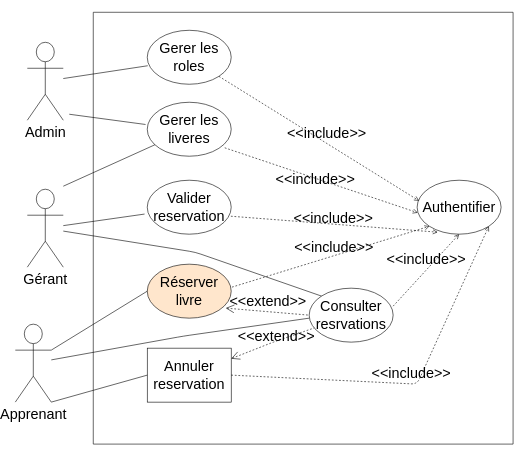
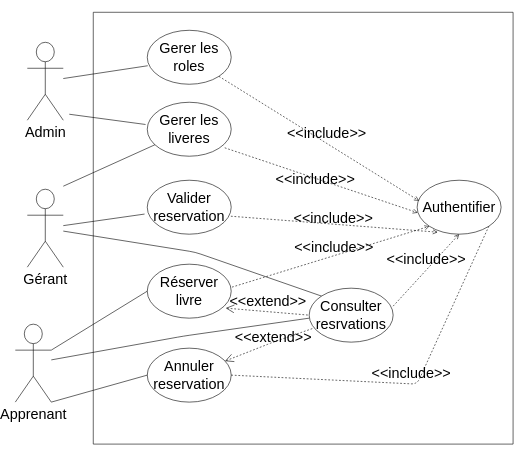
(487, 230) -> (488, 229)
(189, 291) -> (189, 291)
(189, 375) -> (189, 375)
